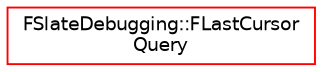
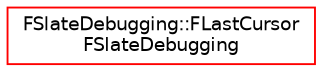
(161, 36) -> (161, 36)
